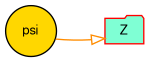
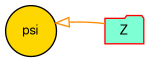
(74, 40) -> (87, 22)
